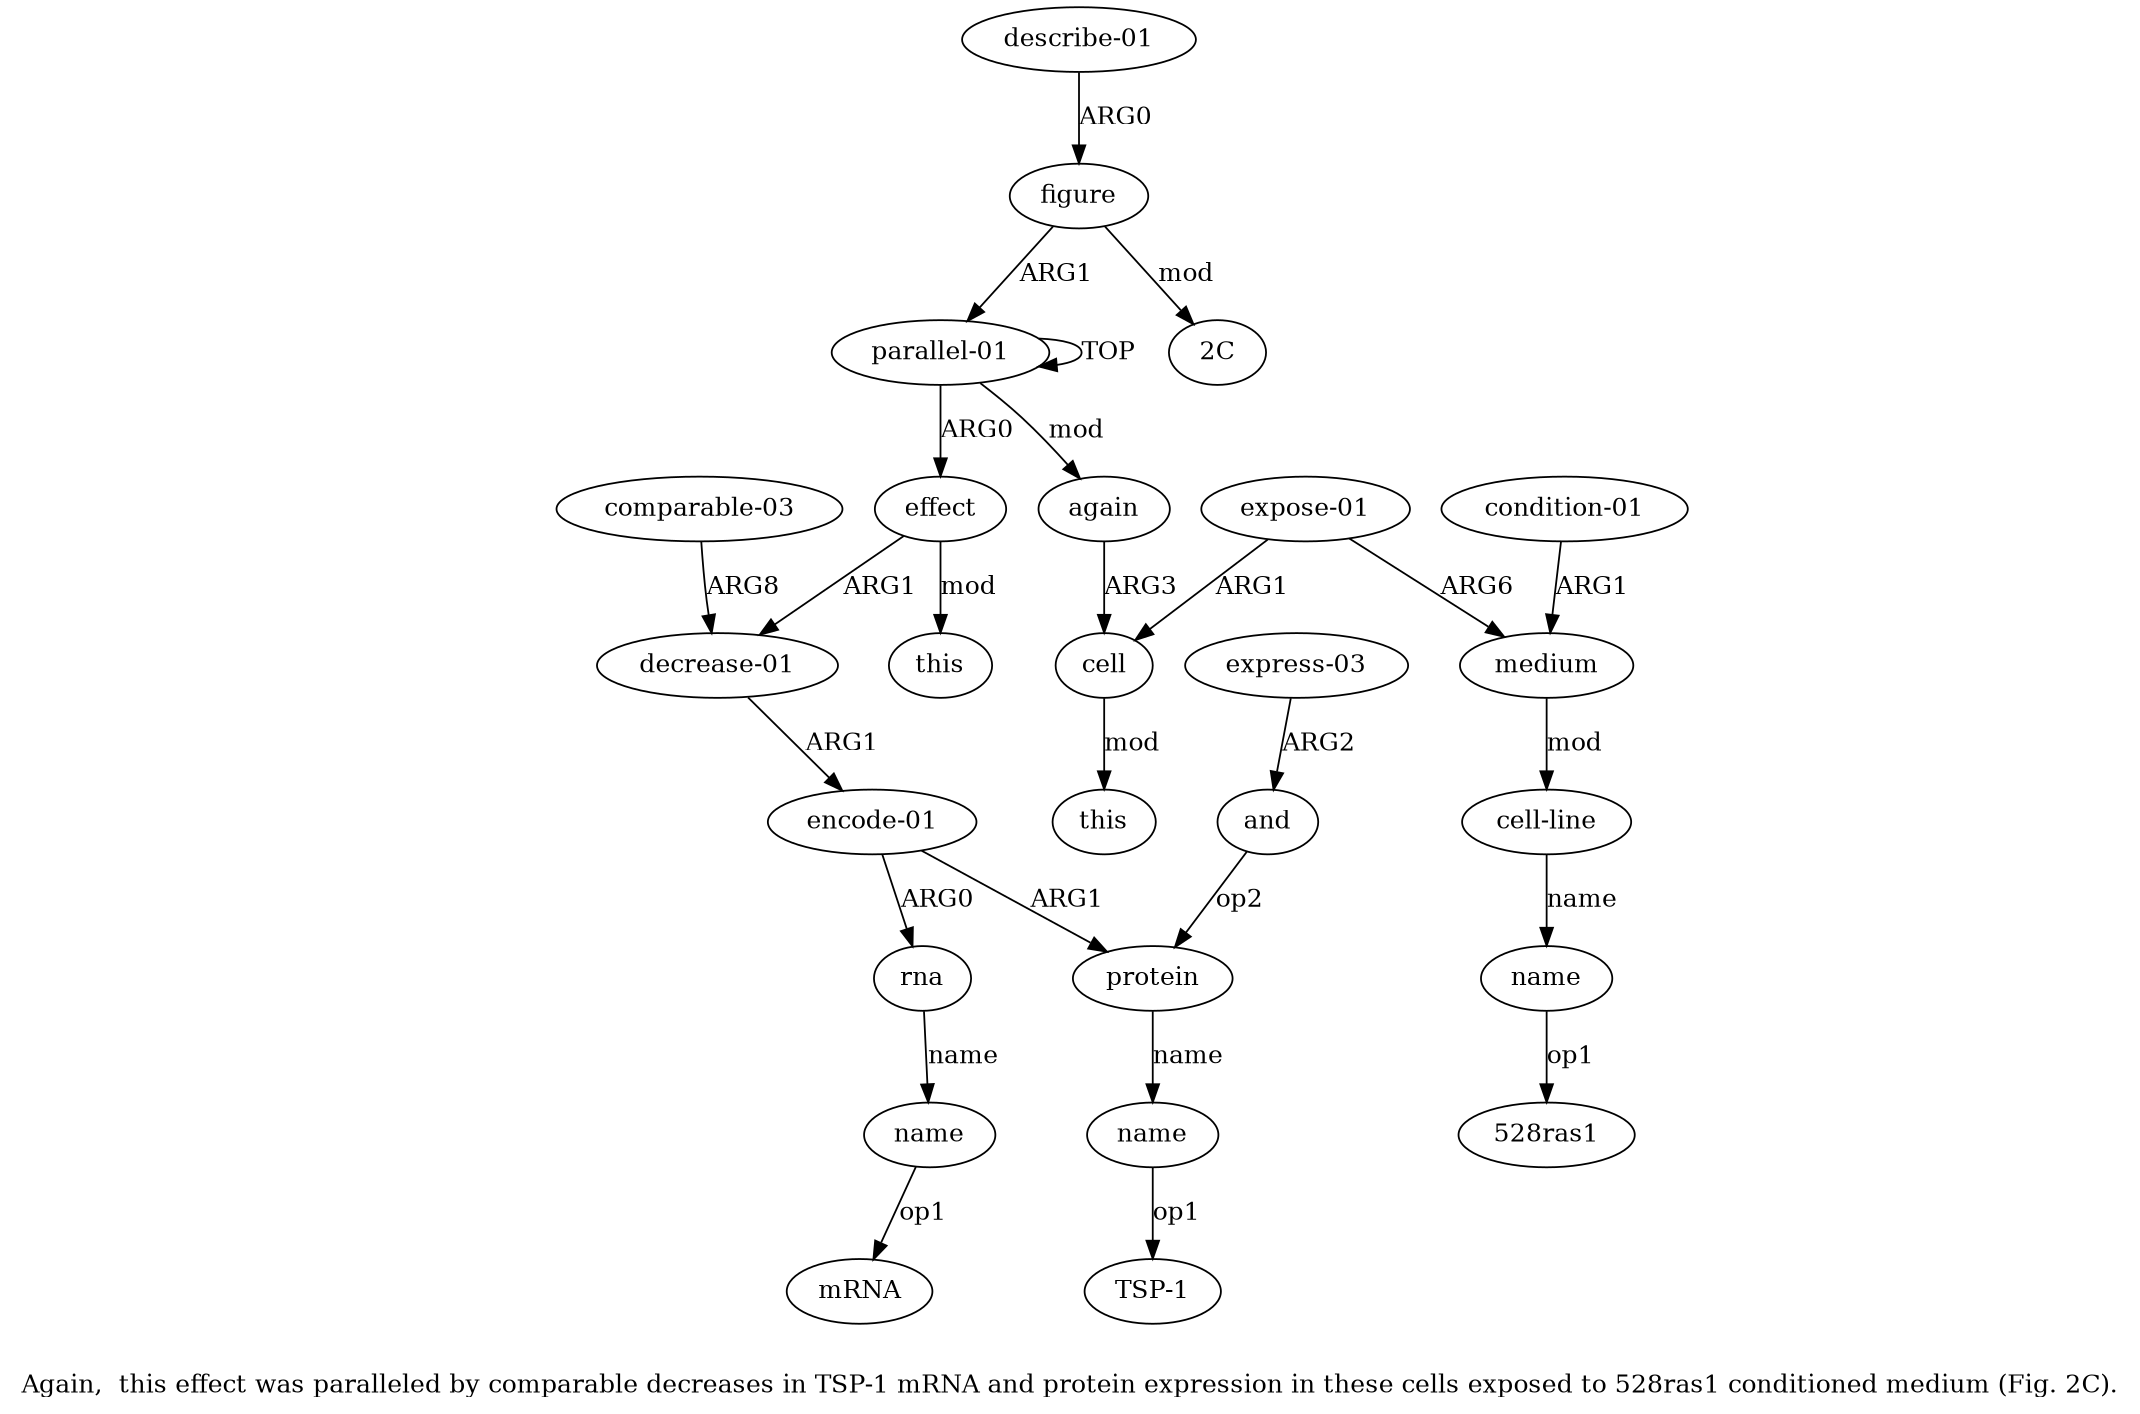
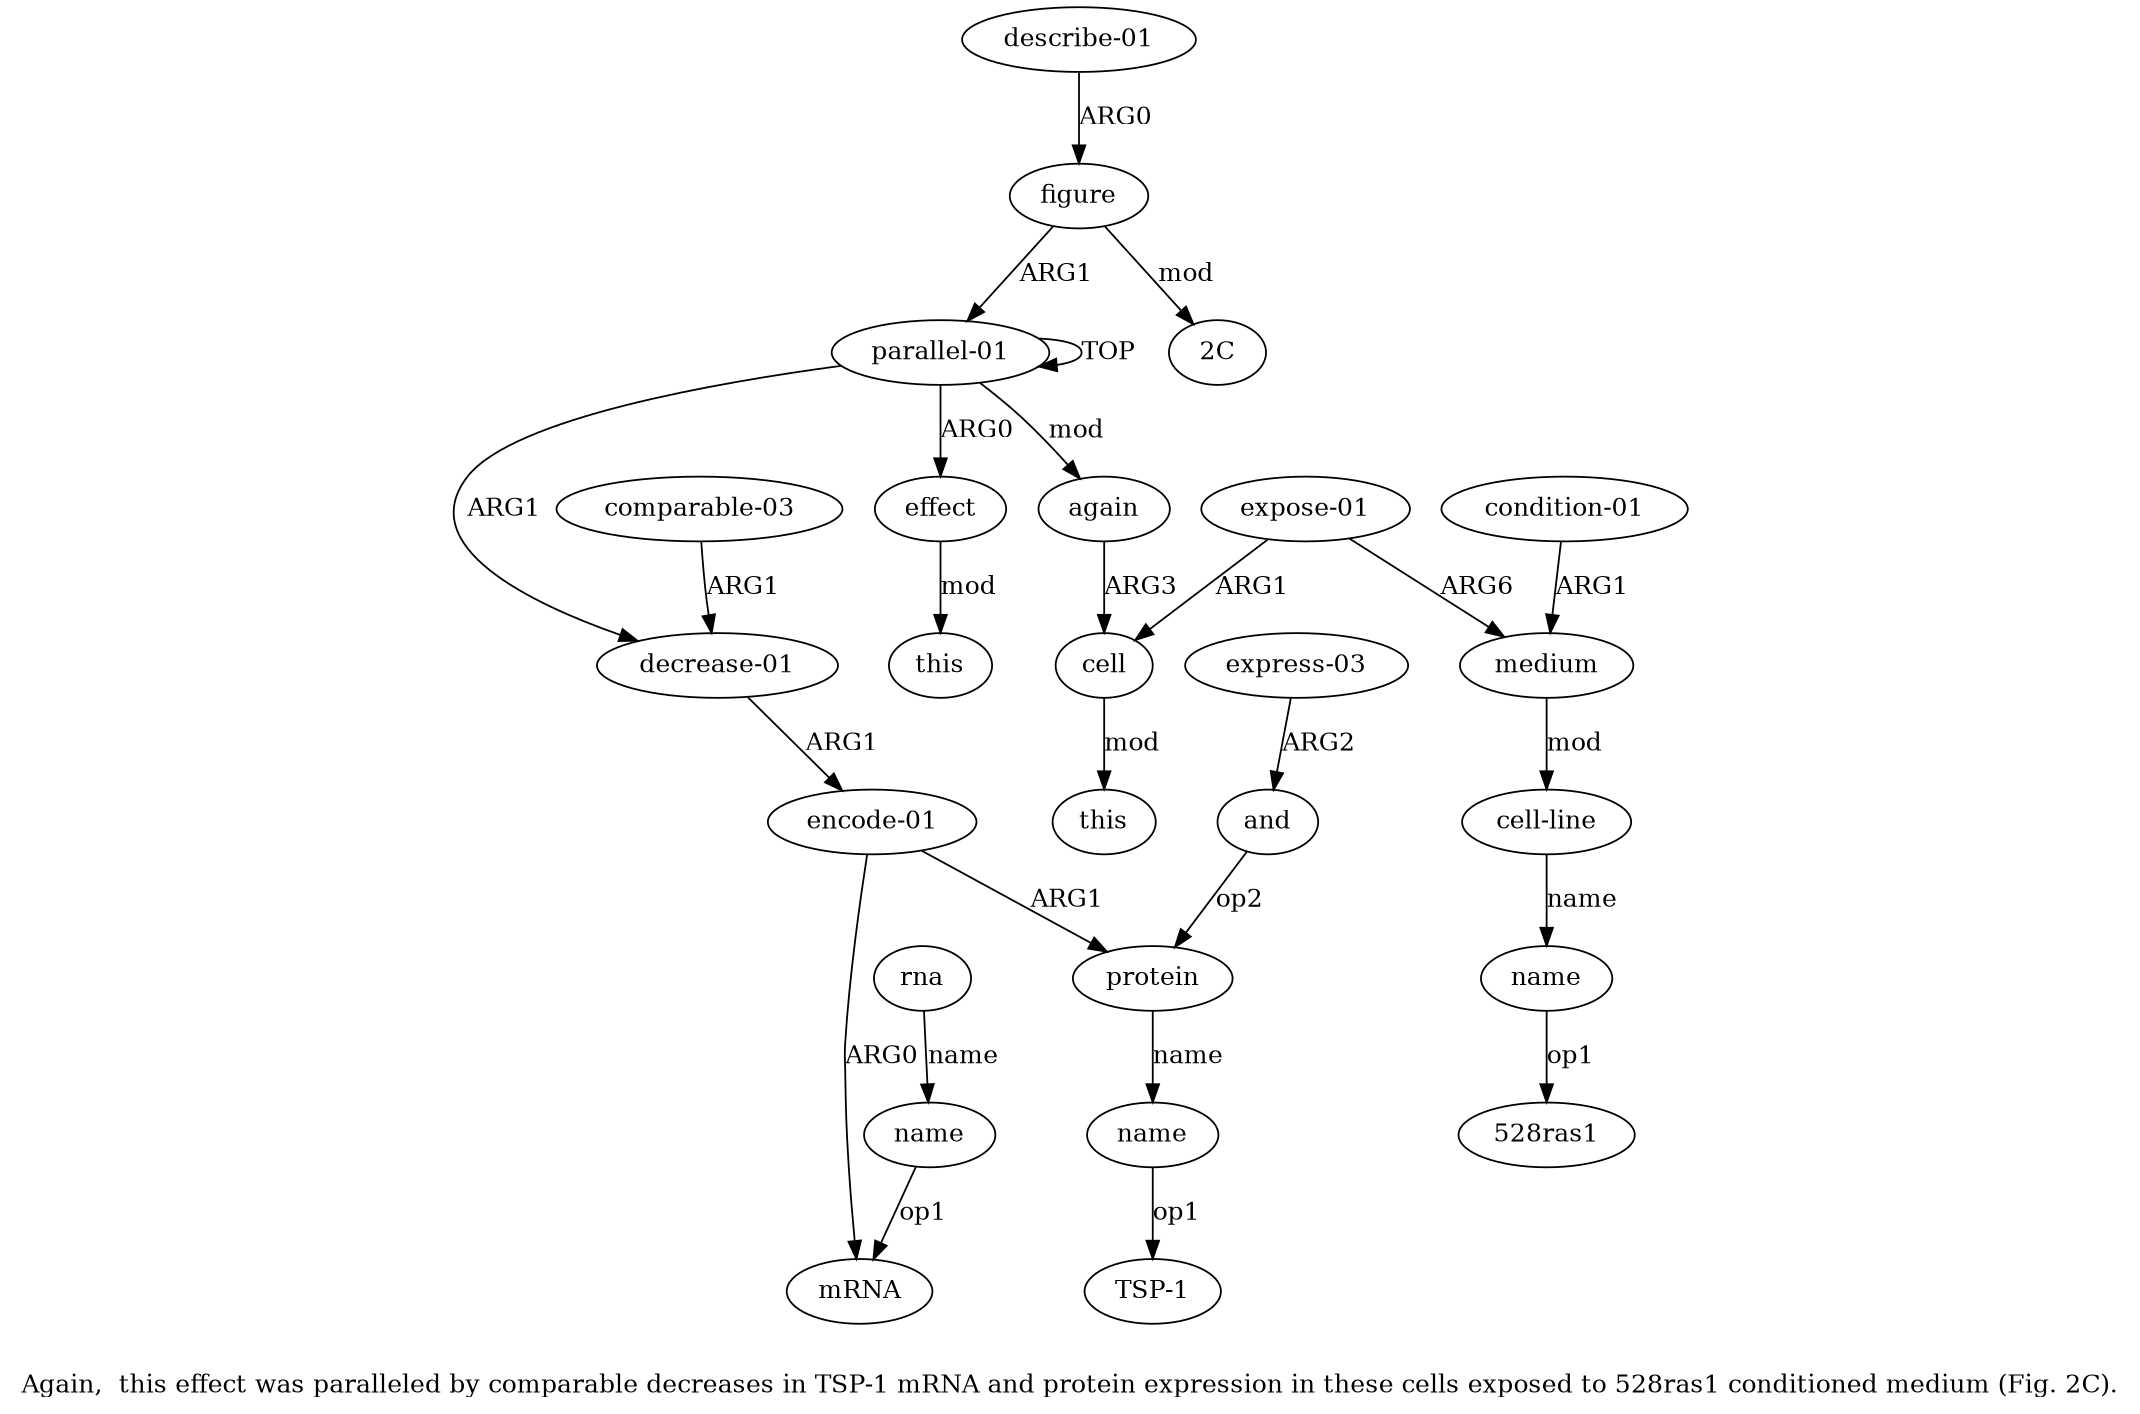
(839, 580) -> (525, 438)
(744, 587) -> (744, 587)
(895, 892) -> (845, 1047)
